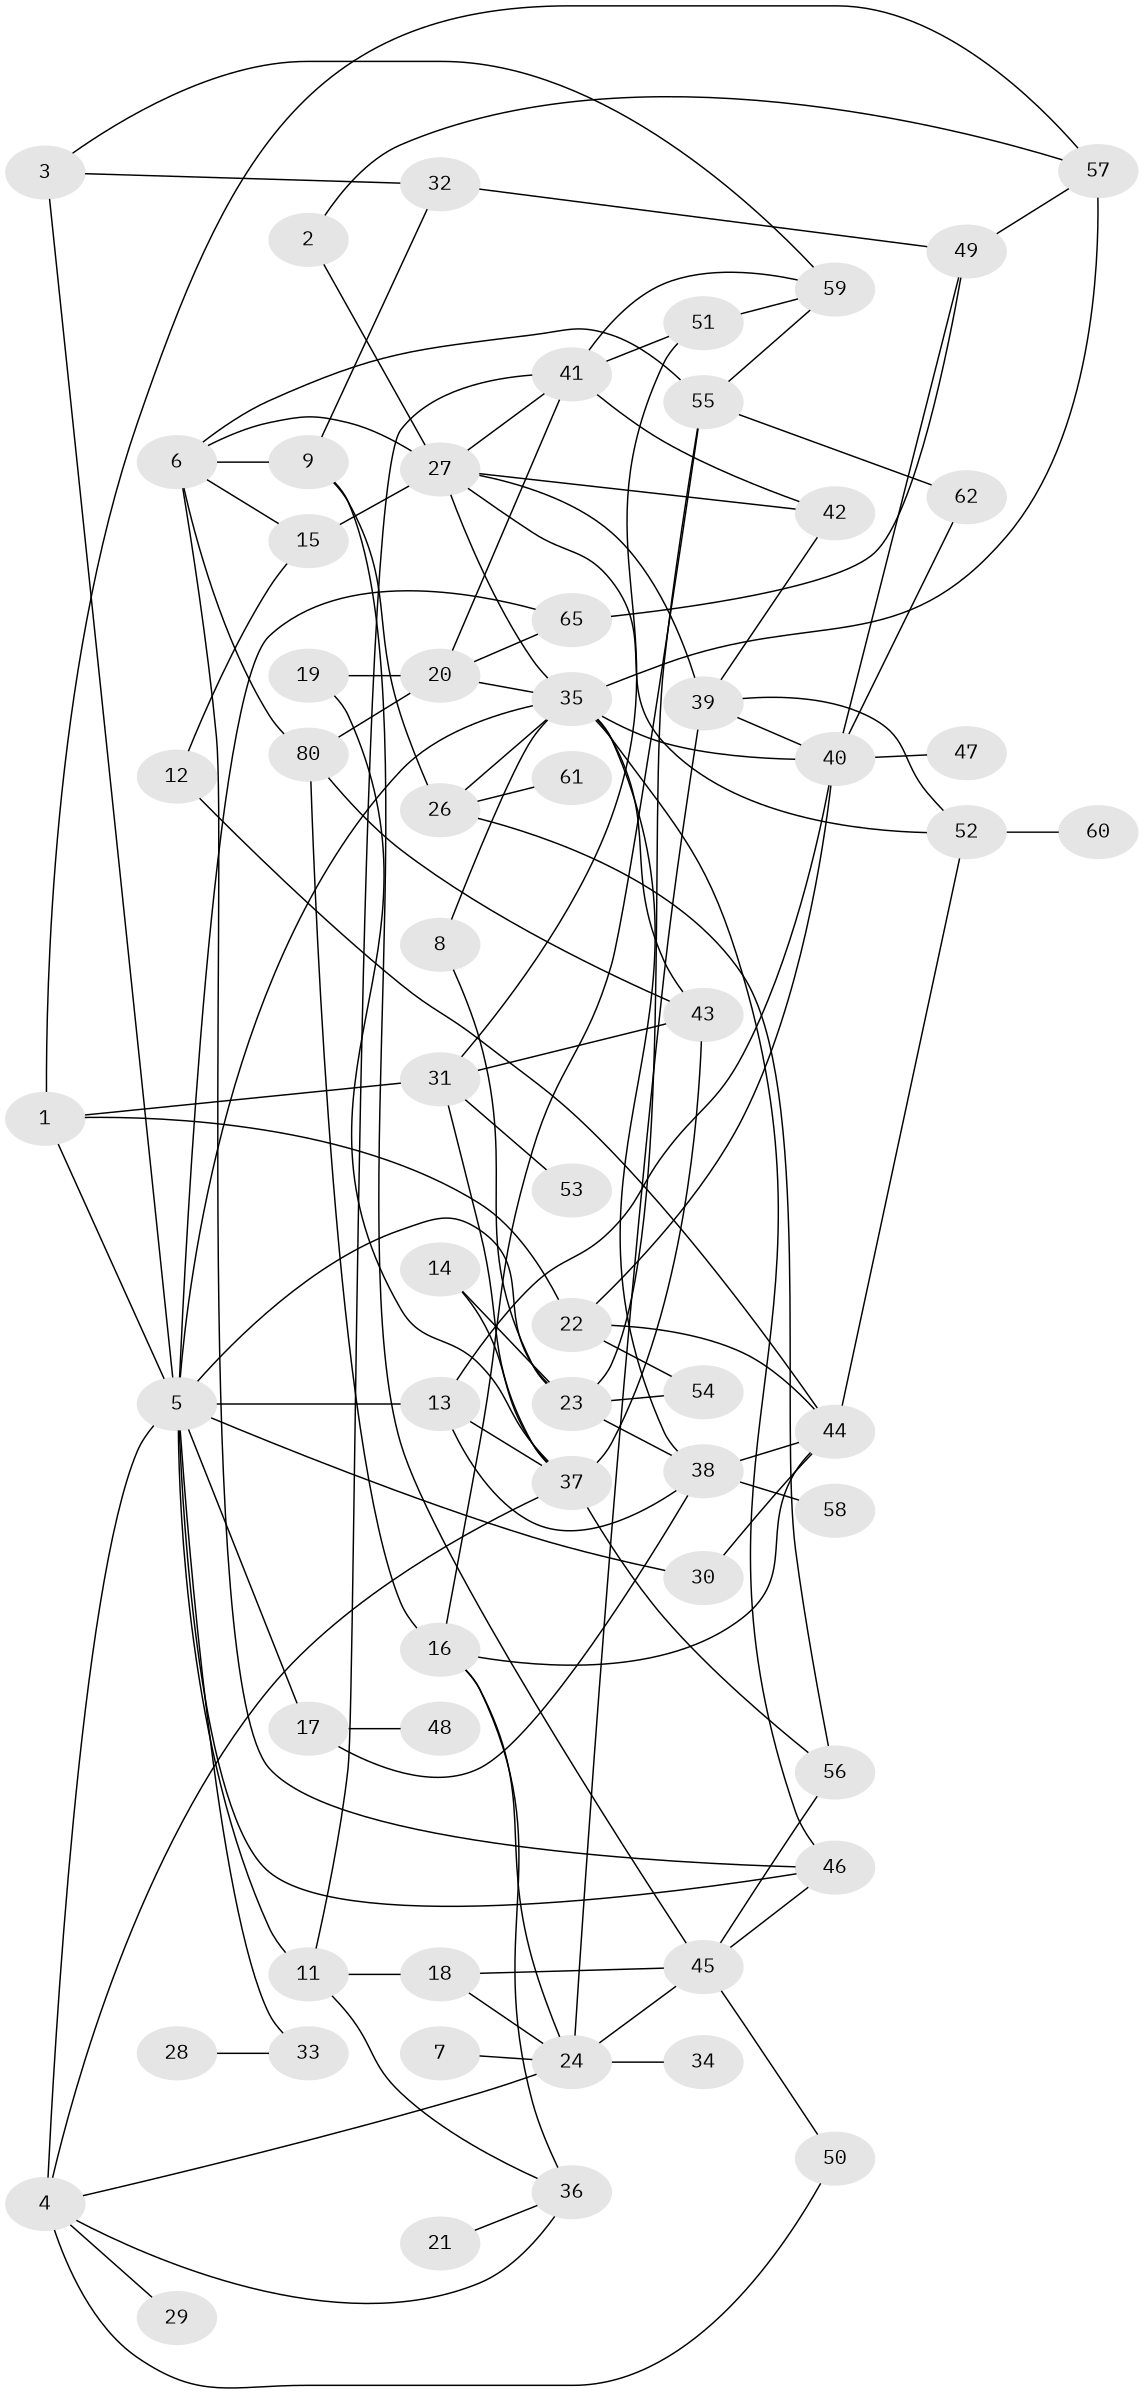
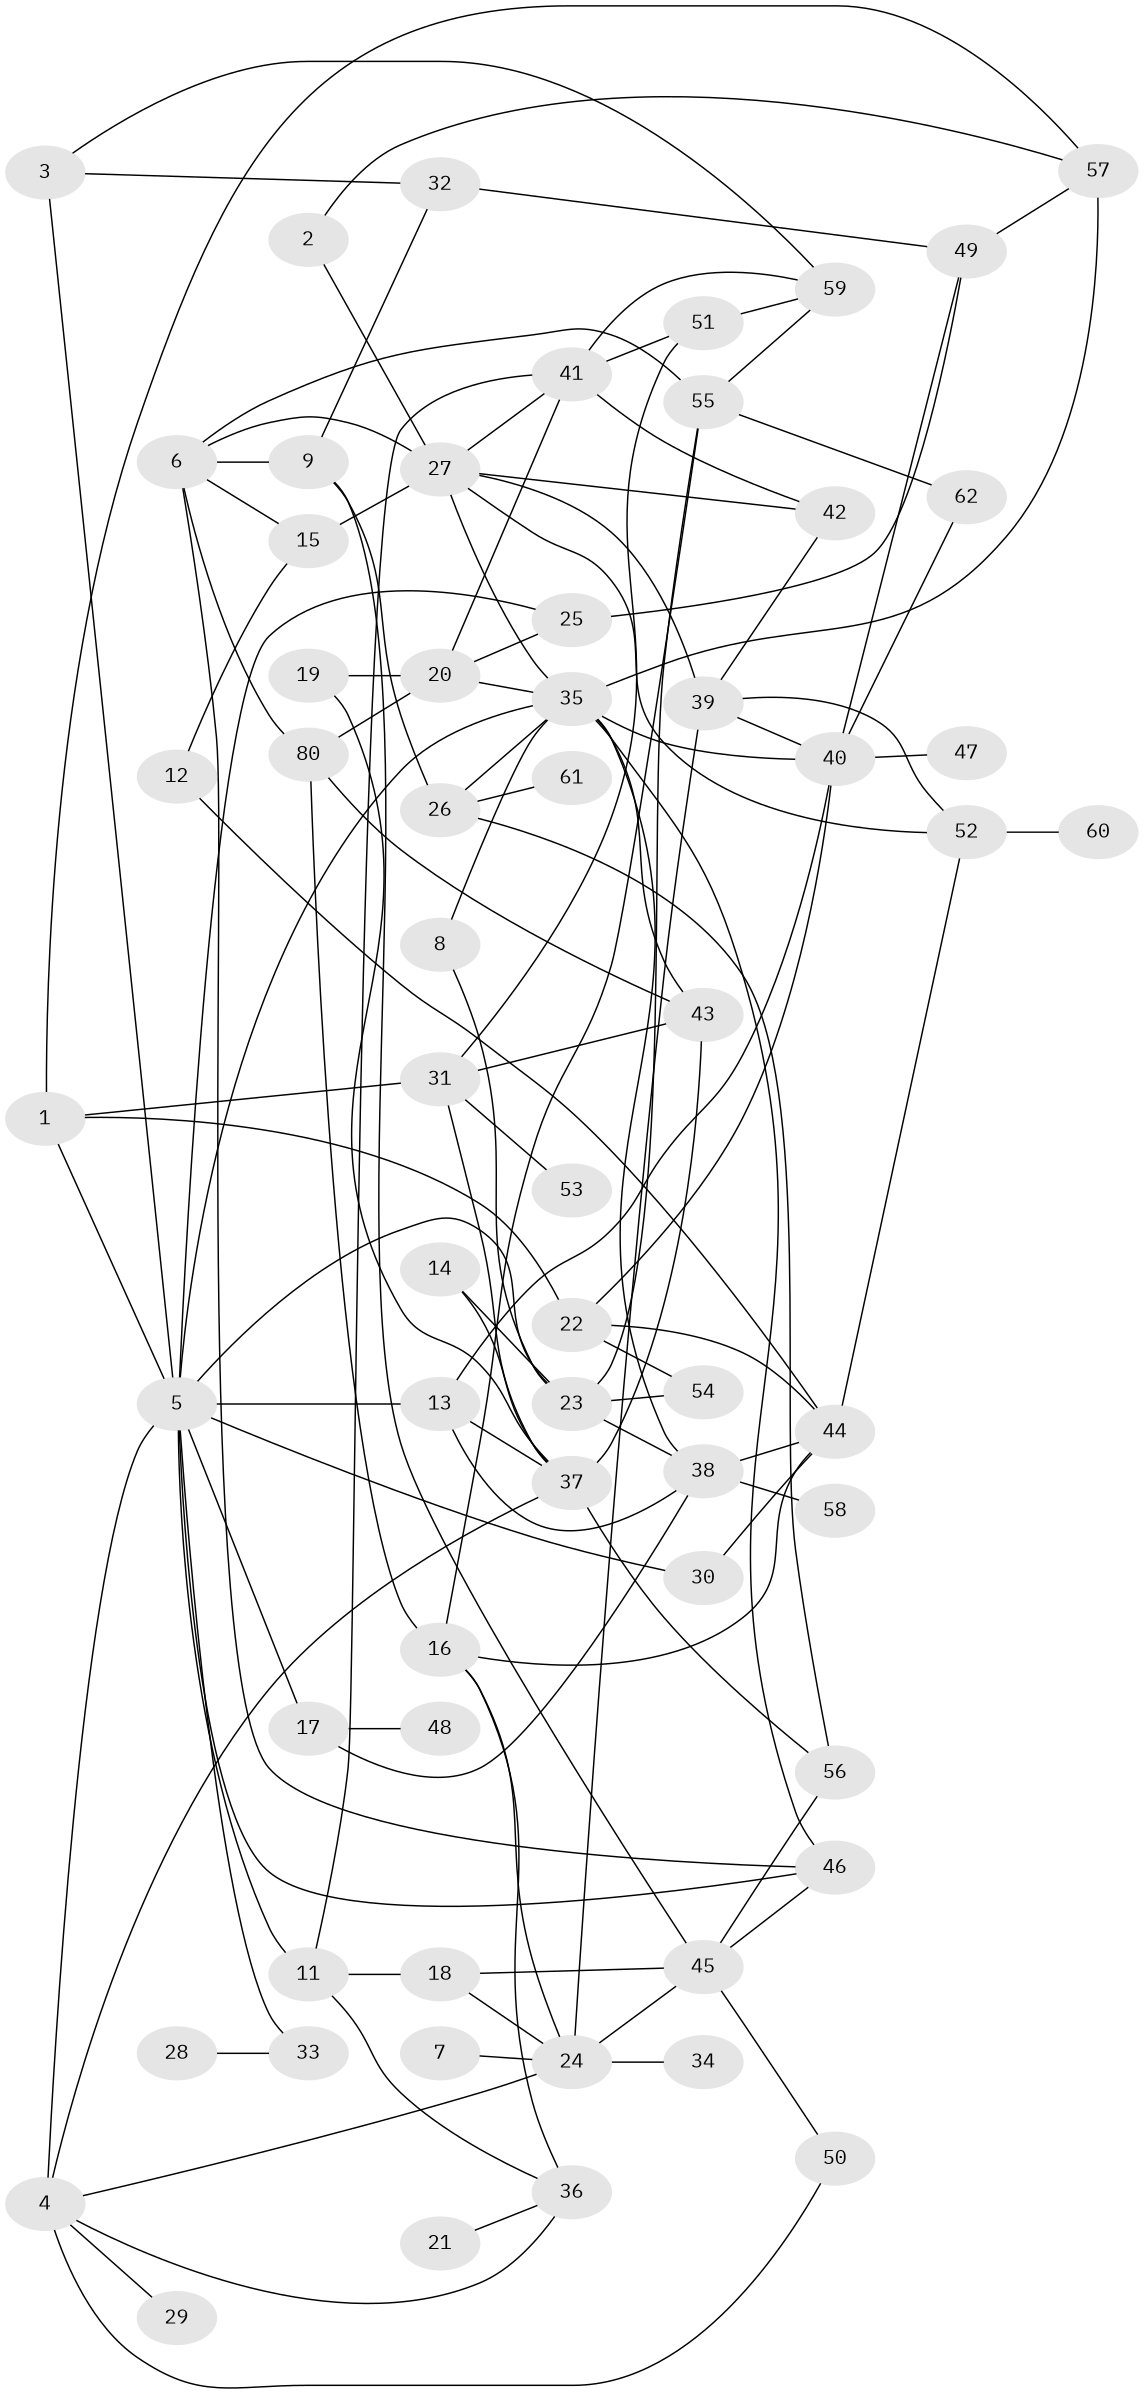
(572, 620) -> (572, 620)
